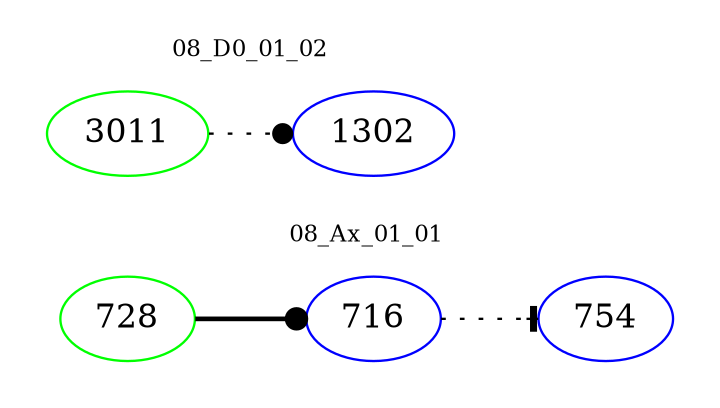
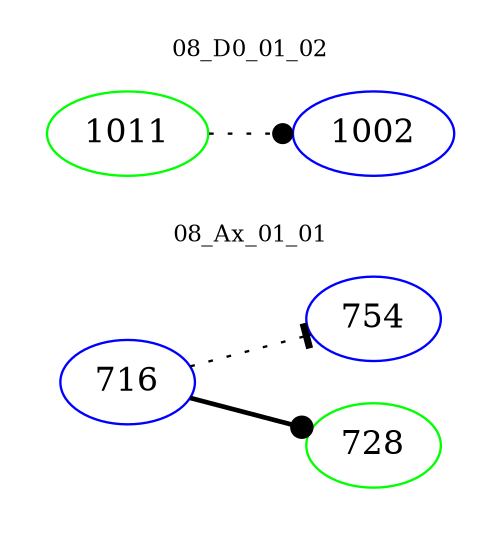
(128, 134) -> (128, 134)
(374, 134) -> (374, 134)
(241, 319) -> (241, 411)
